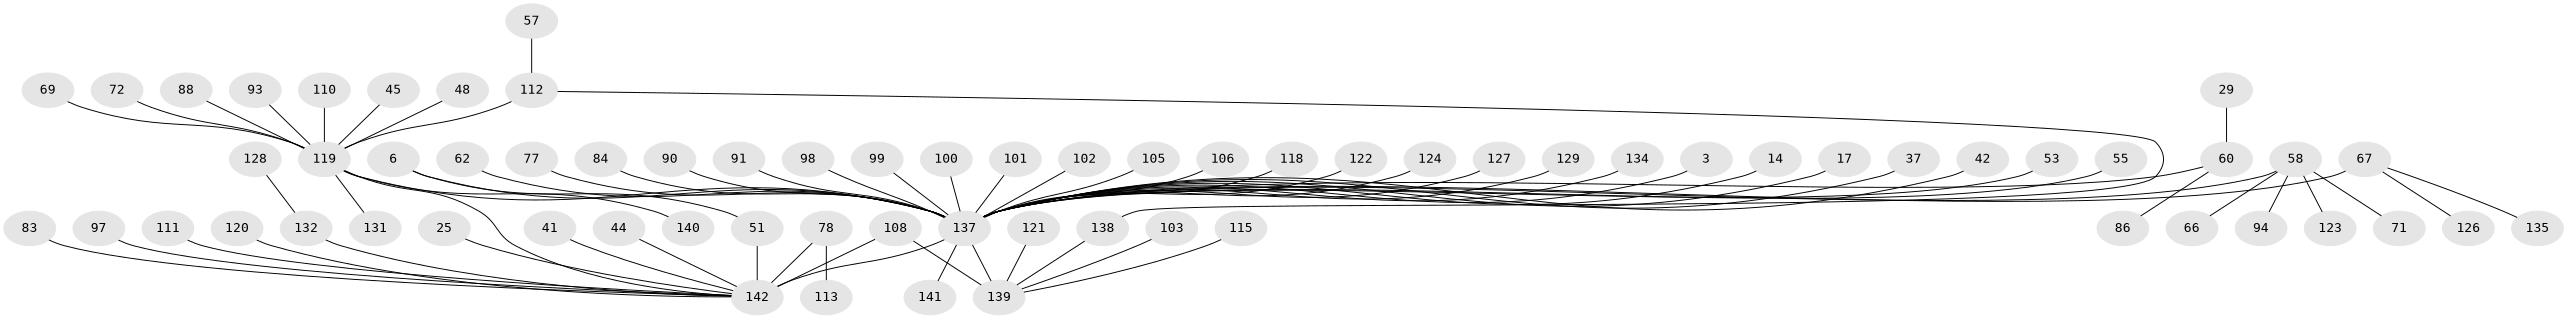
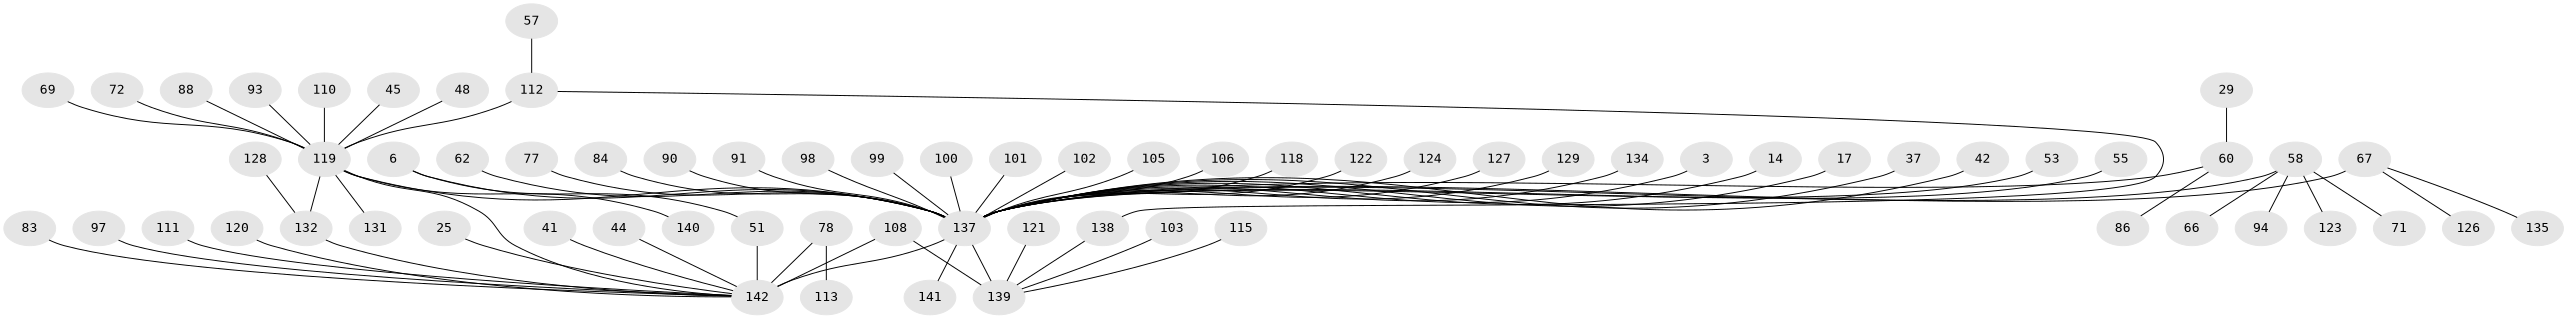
none -> (315, 194)
